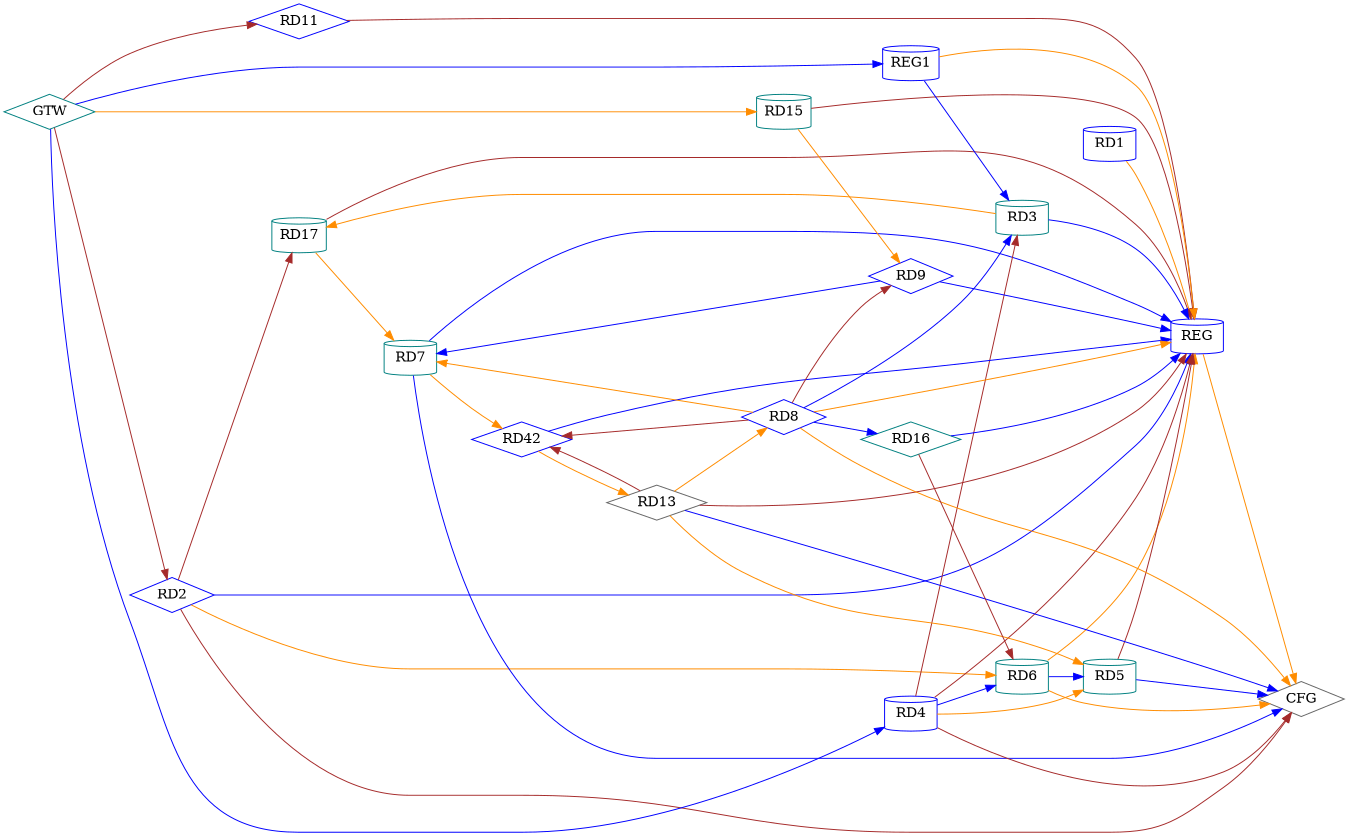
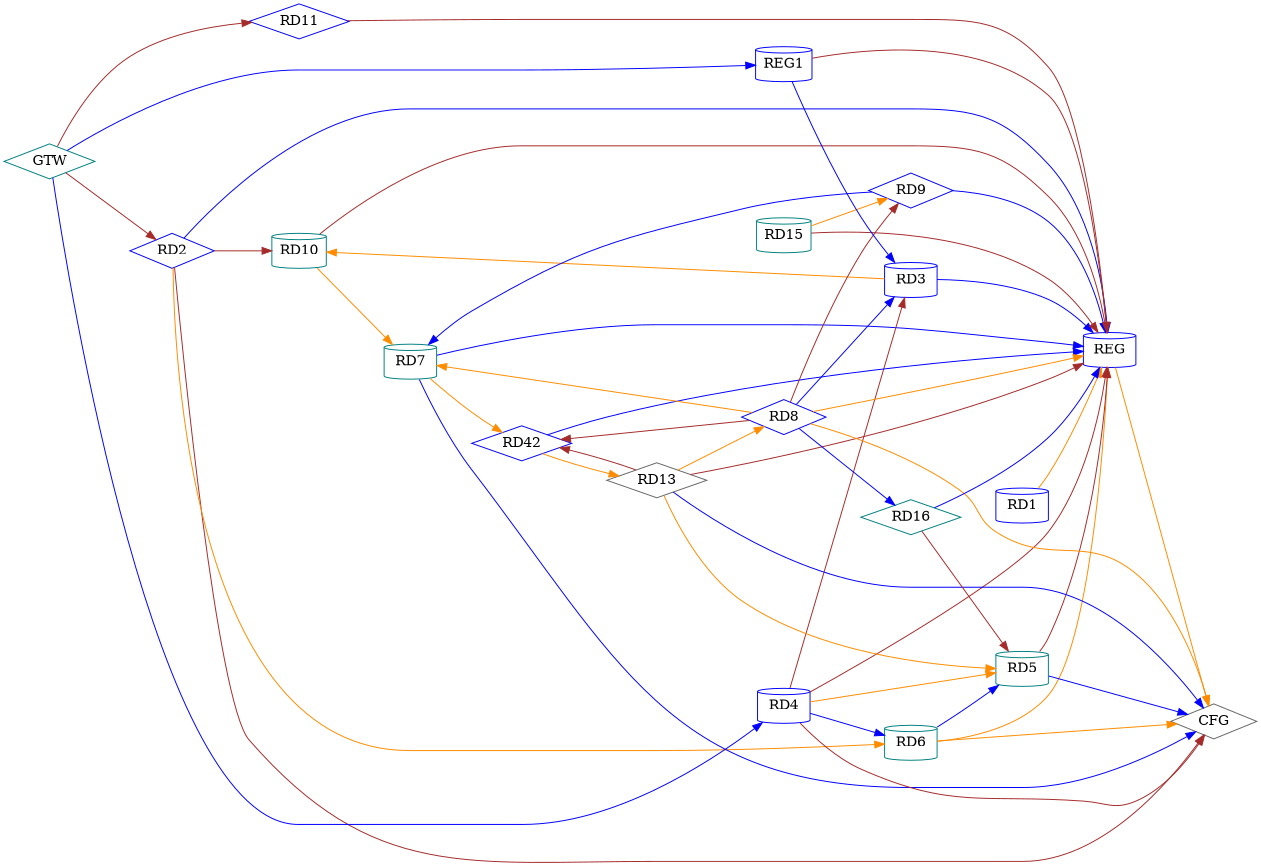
(1144, 97) -> (1045, 93)
(421, 112) -> none
(1022, 218) -> (911, 280)
(299, 235) -> (299, 251)
(964, 552) -> (956, 579)
